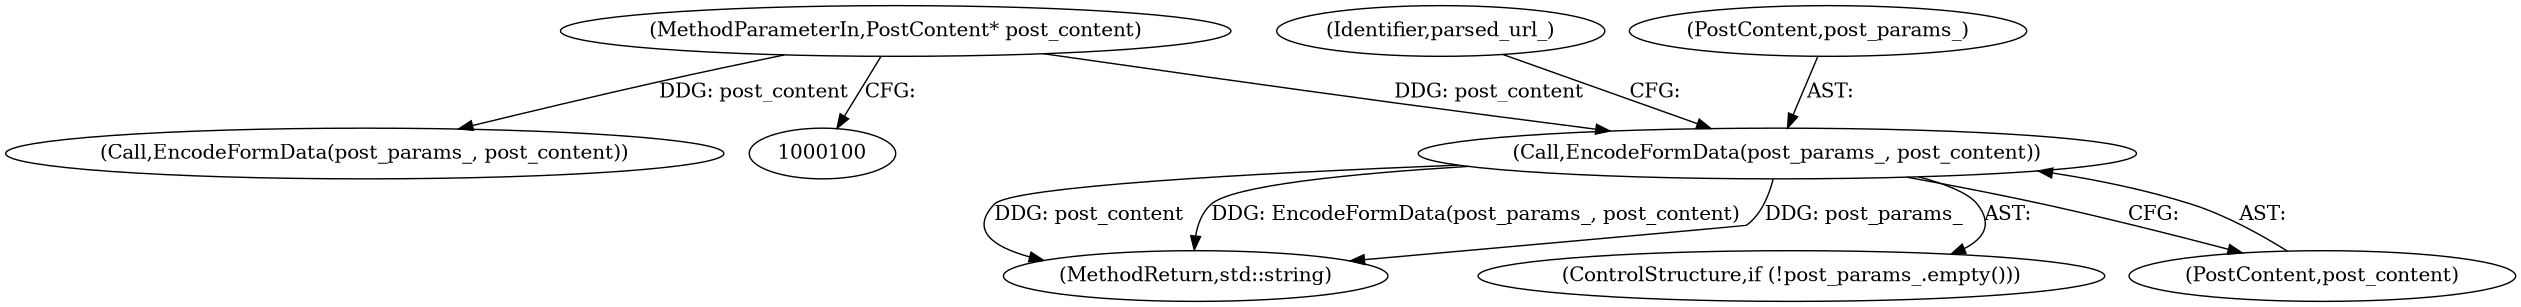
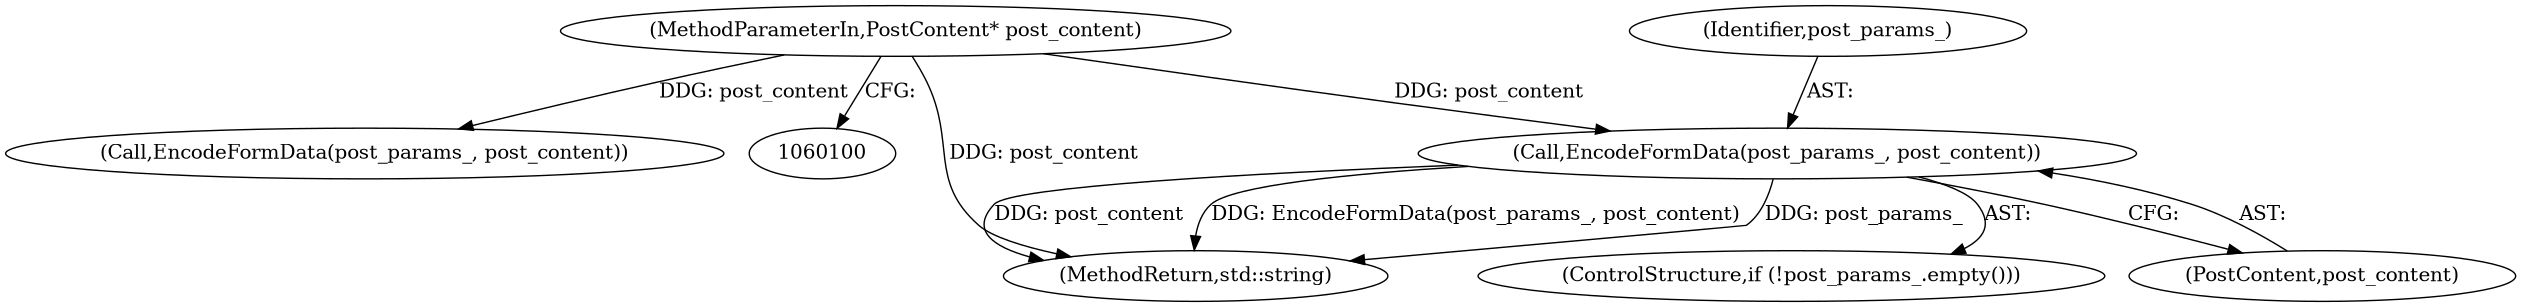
(1441, 31) -> none
(1828, 31) -> (1828, 31)
(822, 154) -> (822, 154)
none -> (950, 184)
